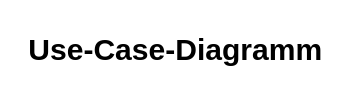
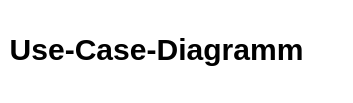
(176, 51) -> (157, 51)
